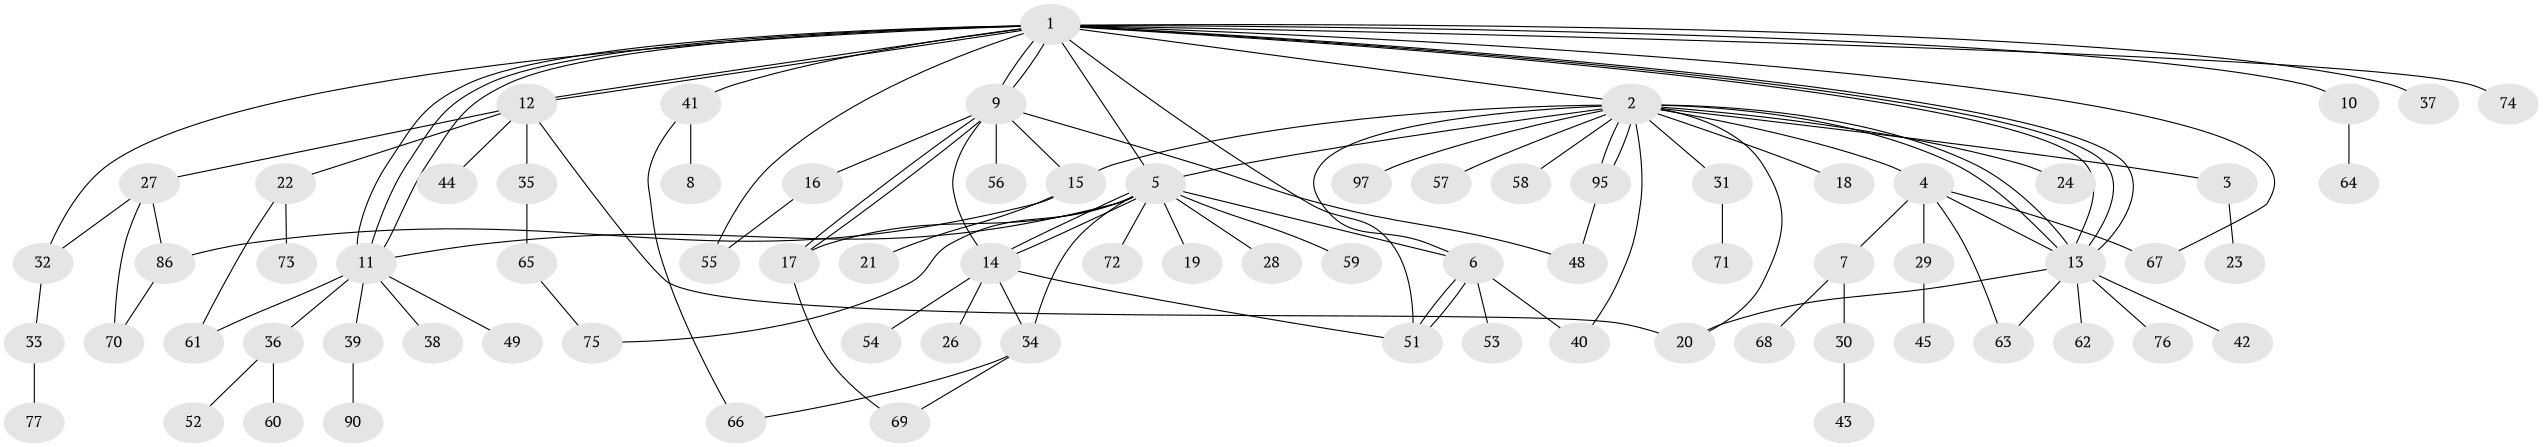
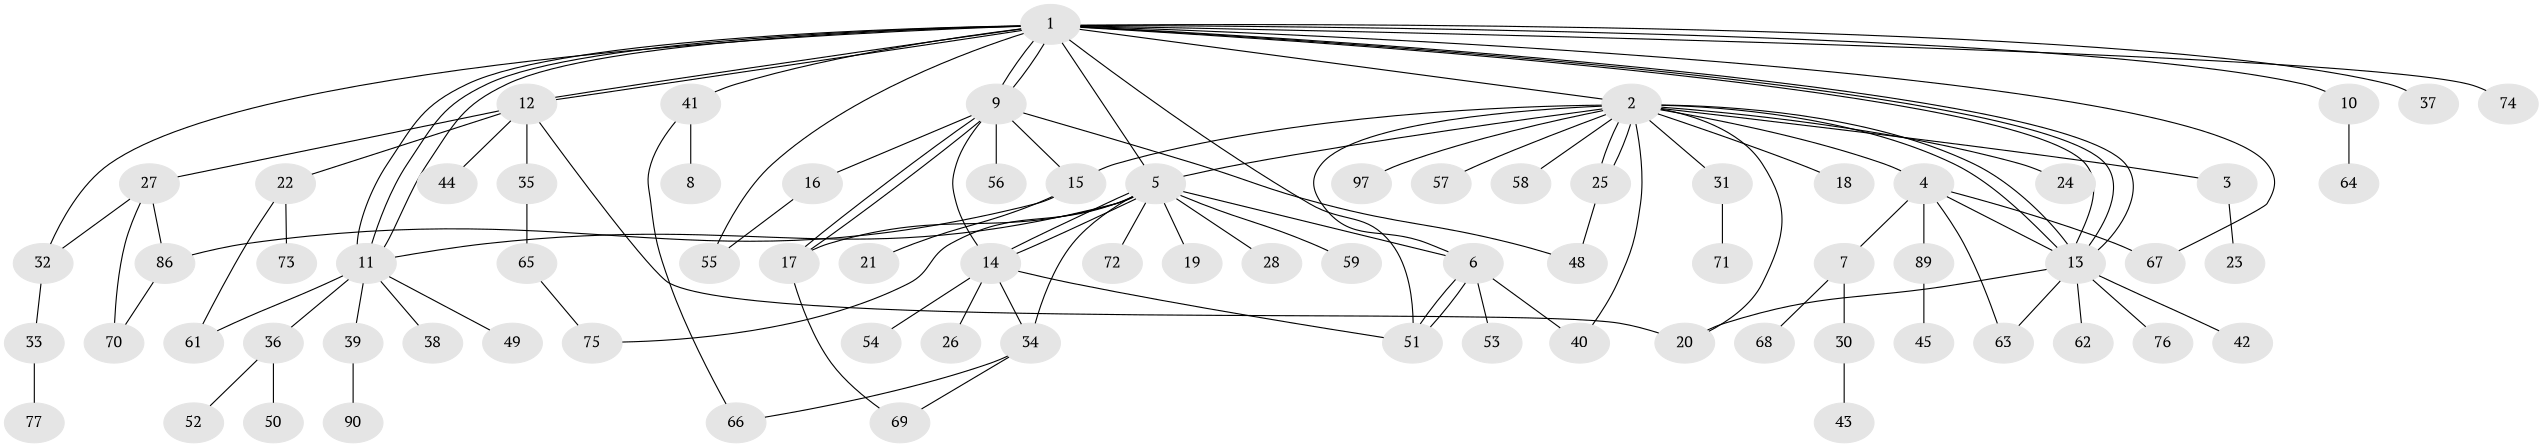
(1601, 184) -> (1601, 184)
(1924, 263) -> (1924, 263)
(273, 423) -> (273, 423)
